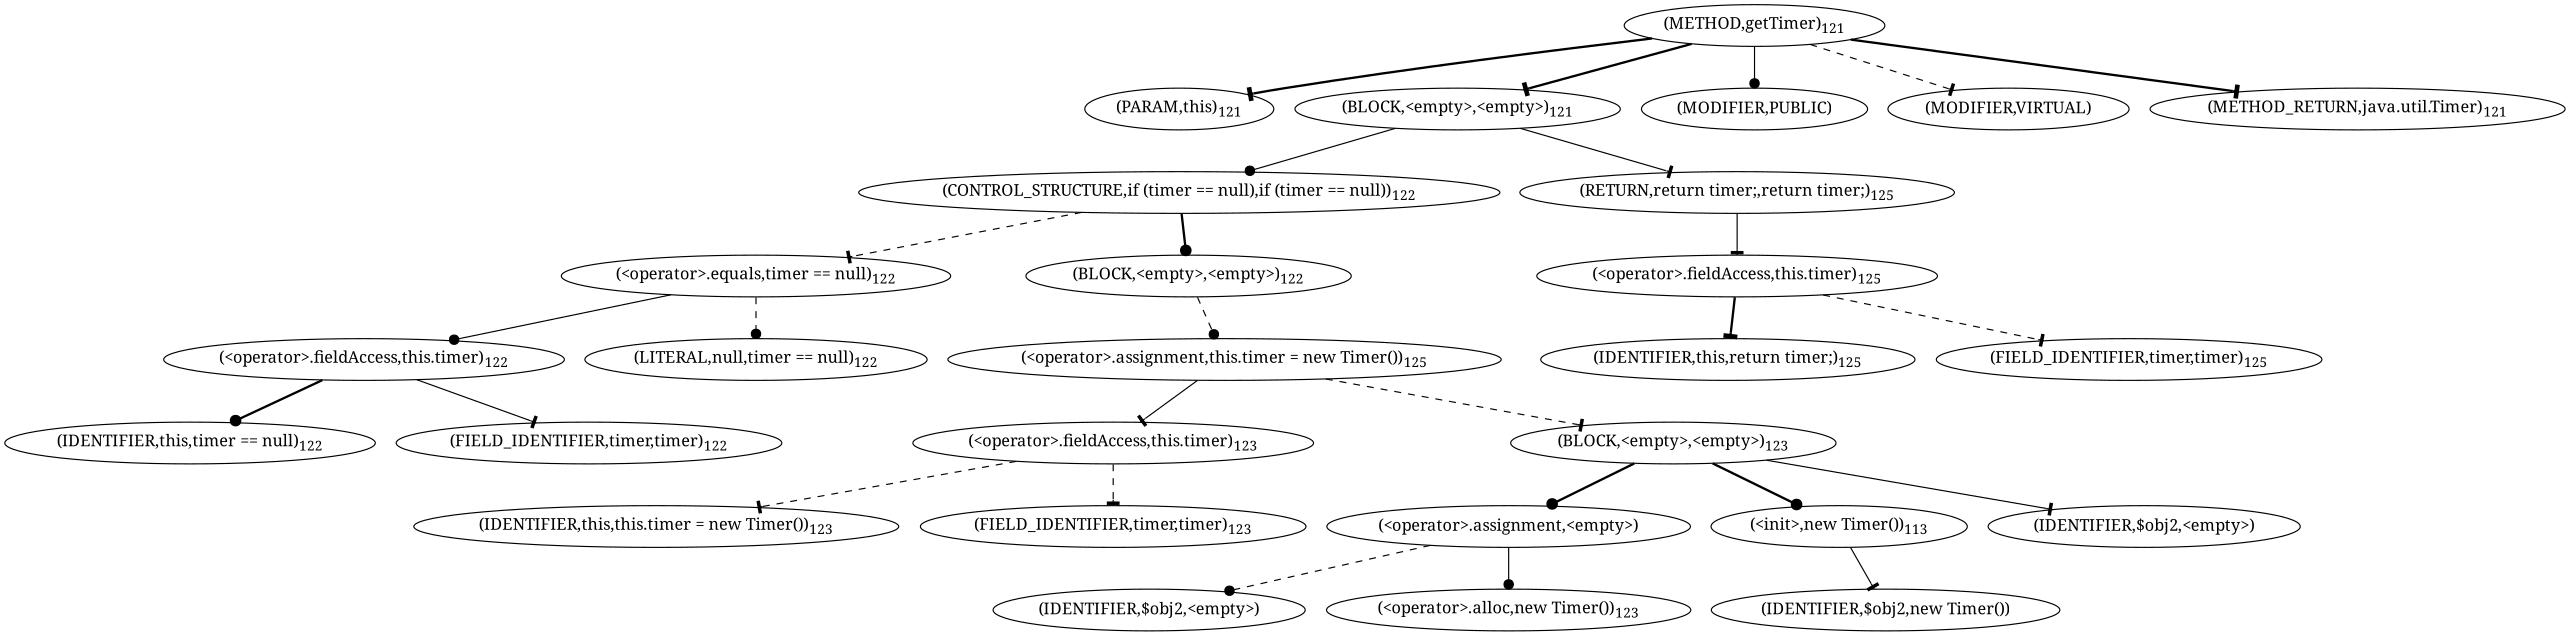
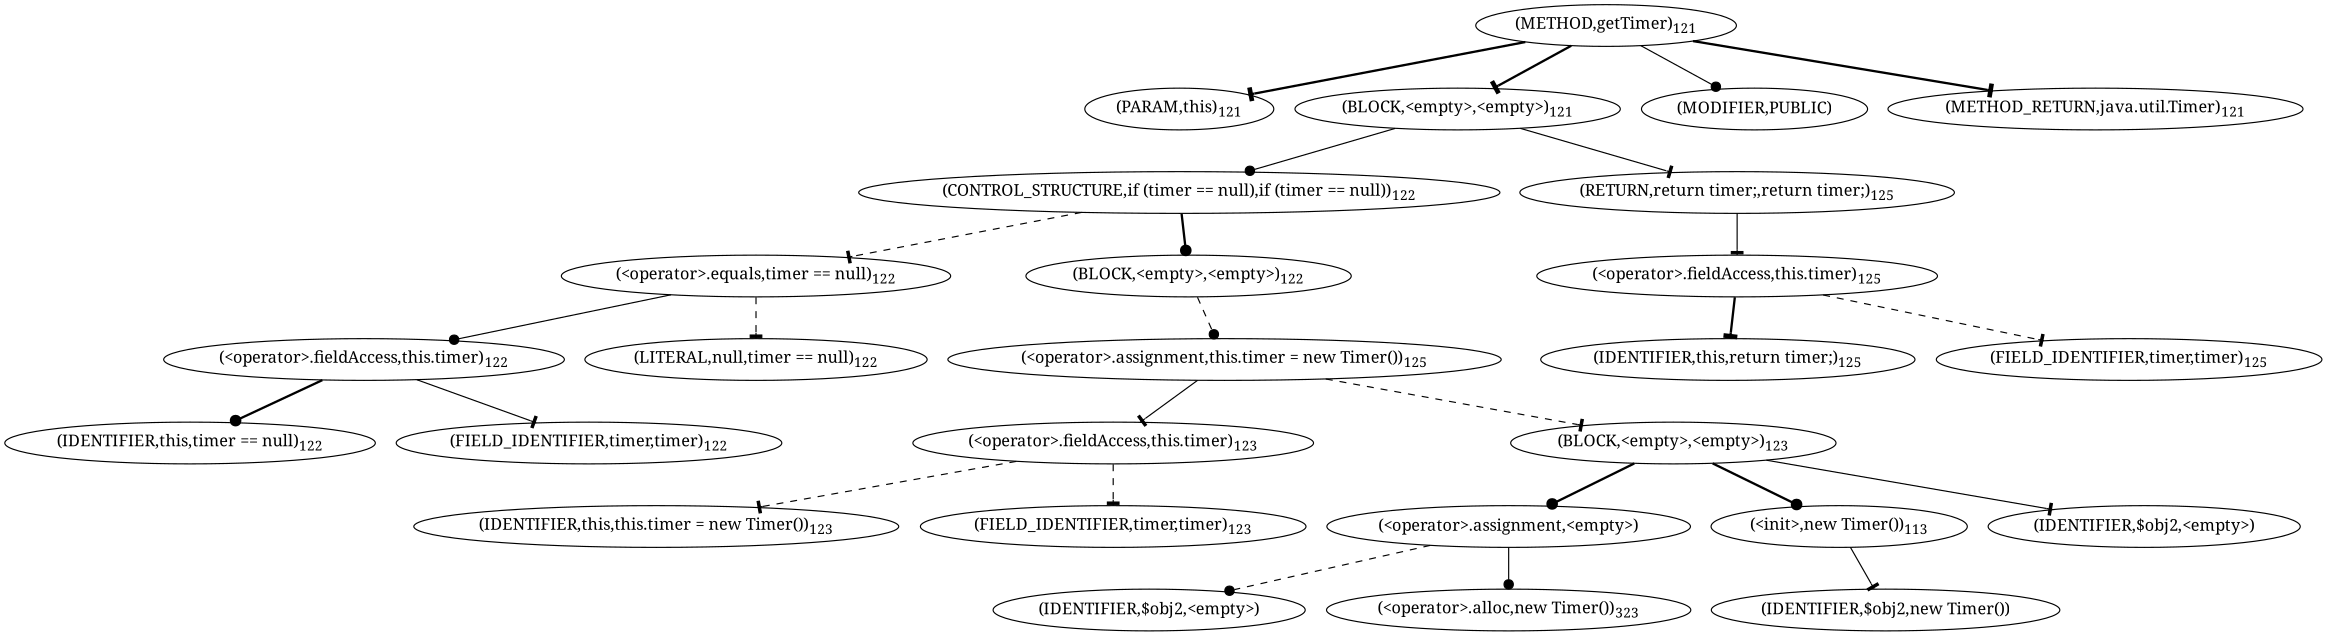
(2009, 109) -> none
(756, 313) -> (756, 315)
(1628, 608) -> (1628, 608)
